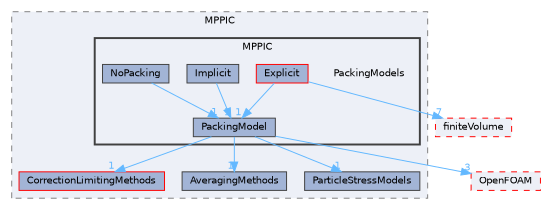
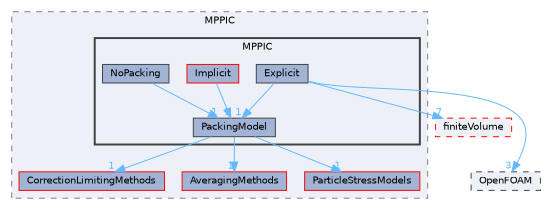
(213, 74) -> (213, 74)
(282, 74) -> (282, 74)
(369, 74) -> none
(368, 154) -> (441, 93)
(234, 181) -> (234, 181)
(362, 181) -> (362, 181)
(506, 181) -> (506, 181)
